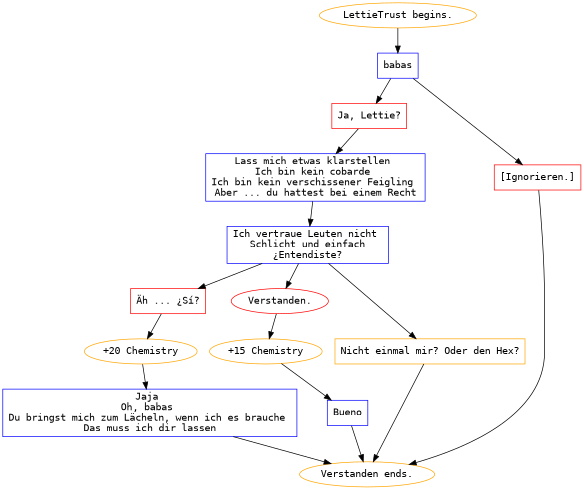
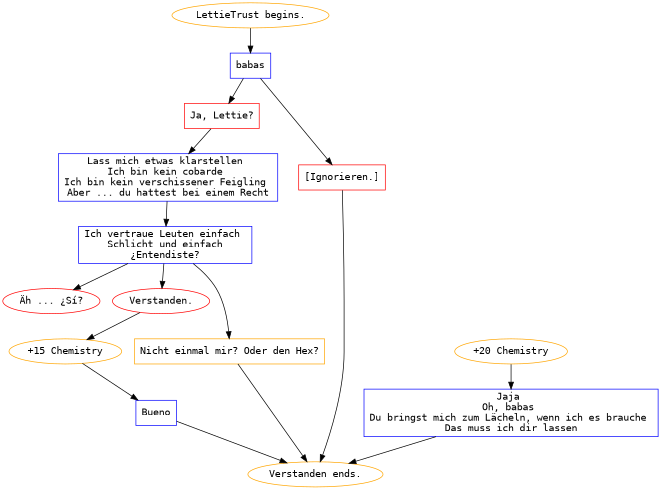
(308, 245) -> (165, 245)
(168, 301) -> (51, 301)
(156, 323) -> none
